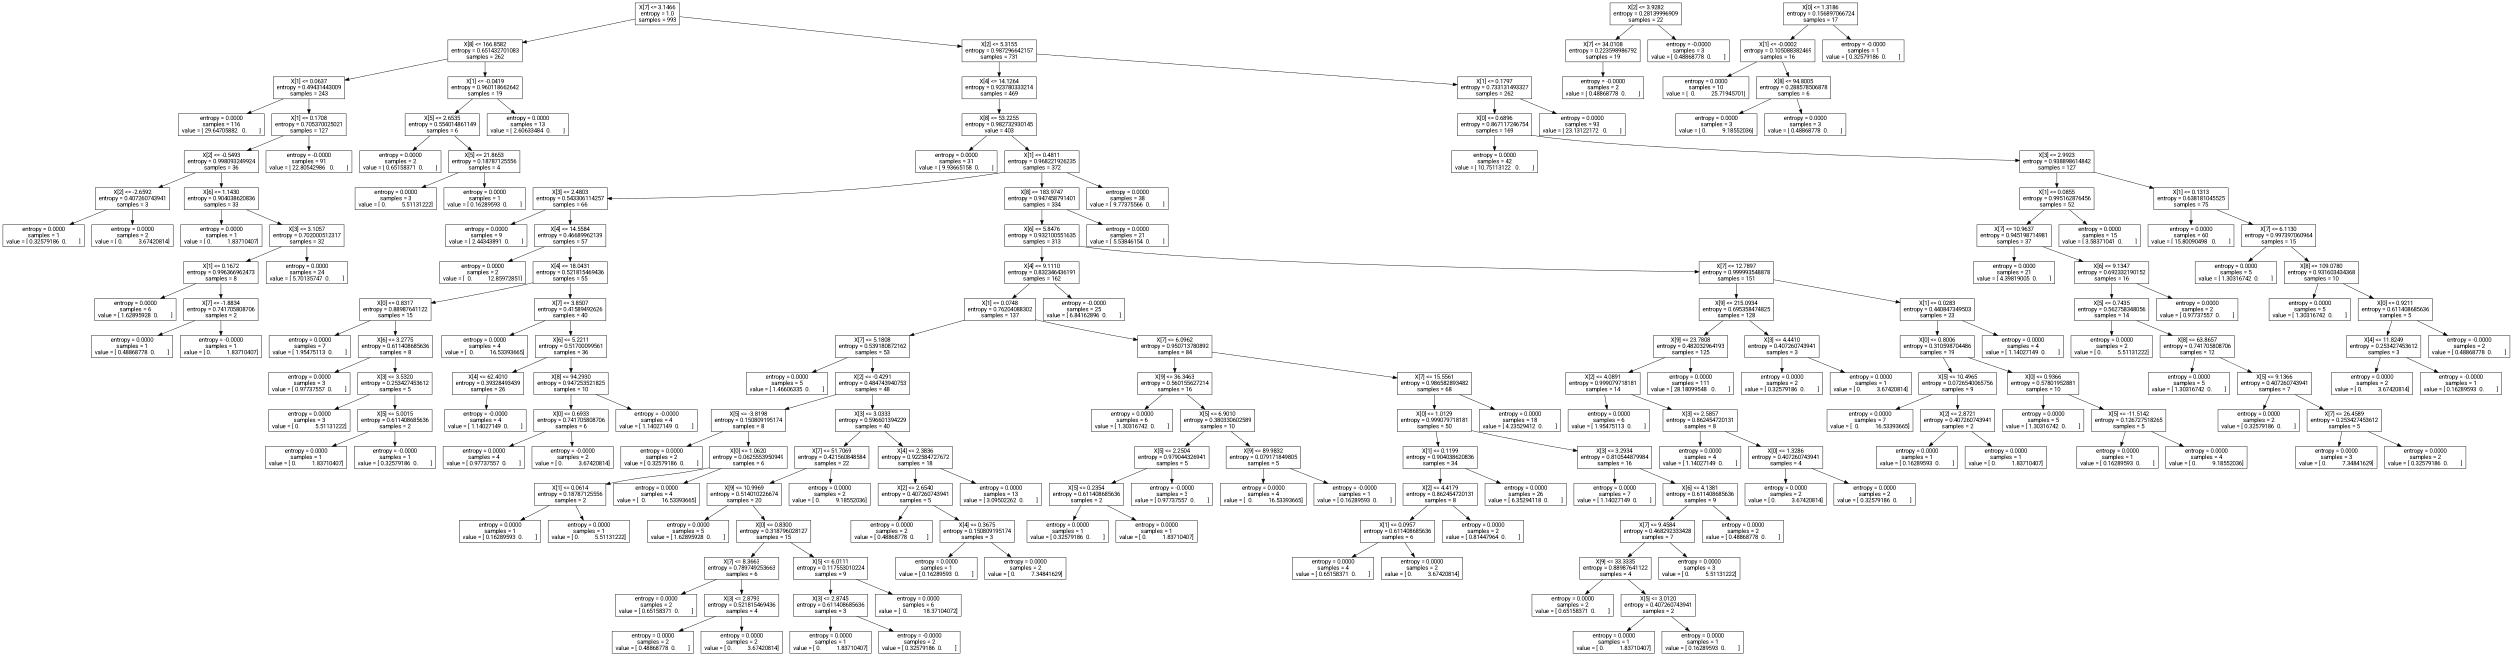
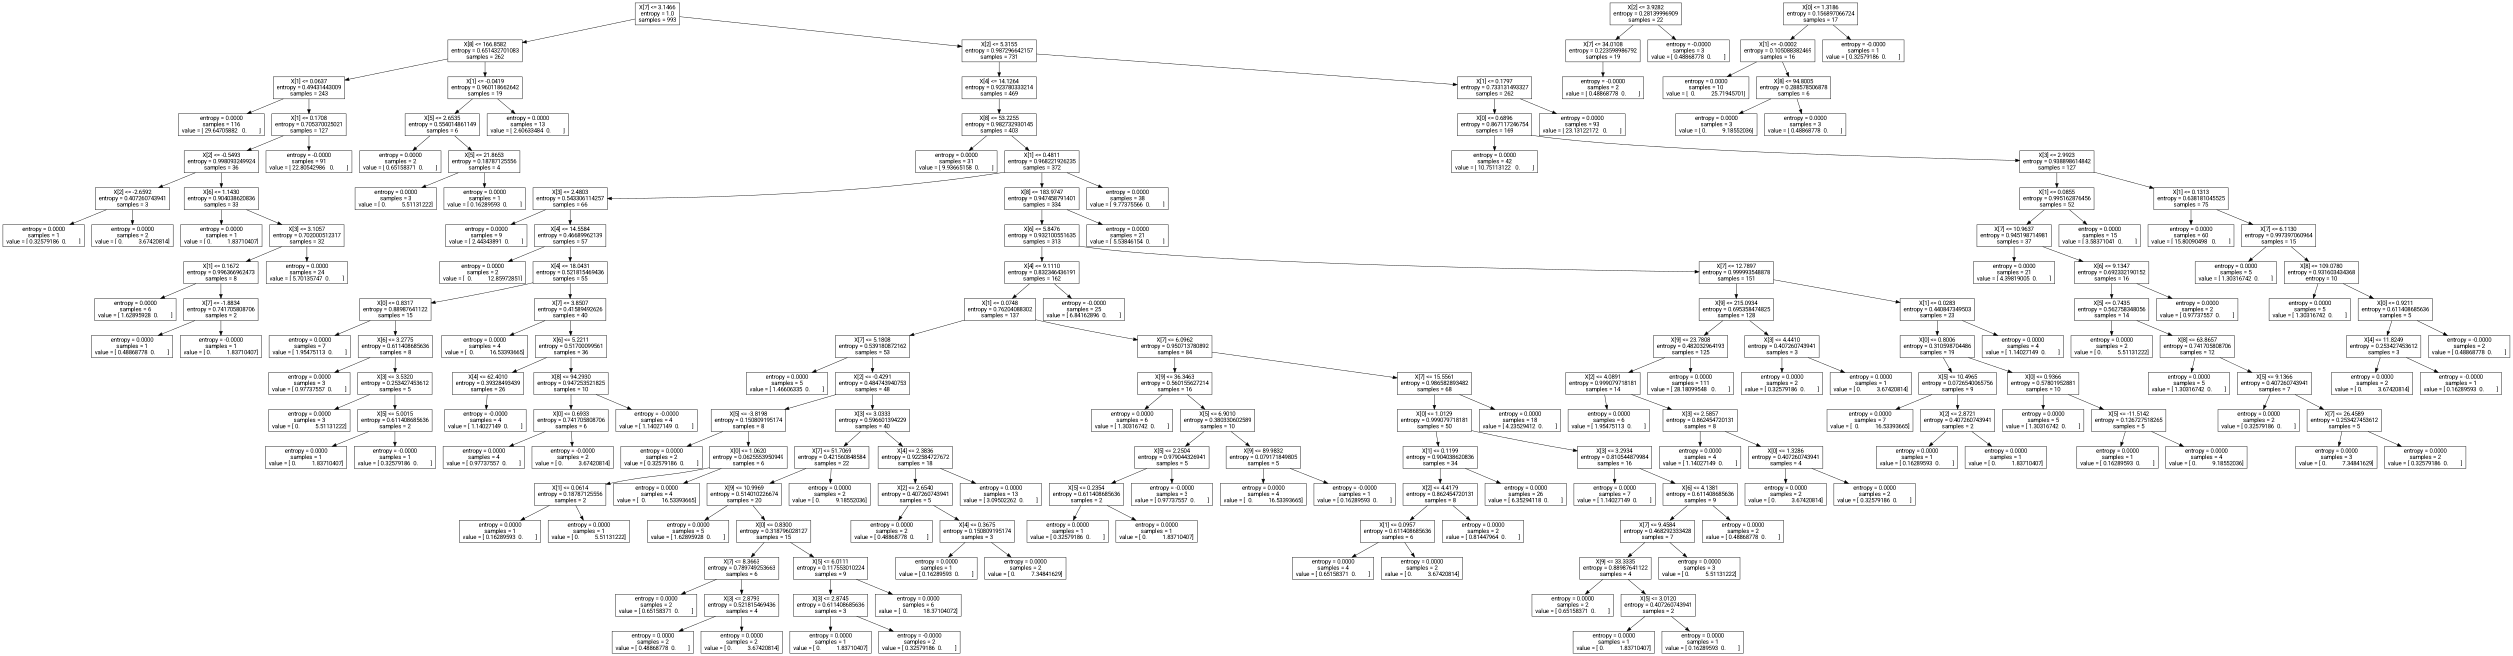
(999, 125) -> (999, 125)
(2321, 273) -> (2321, 273)
